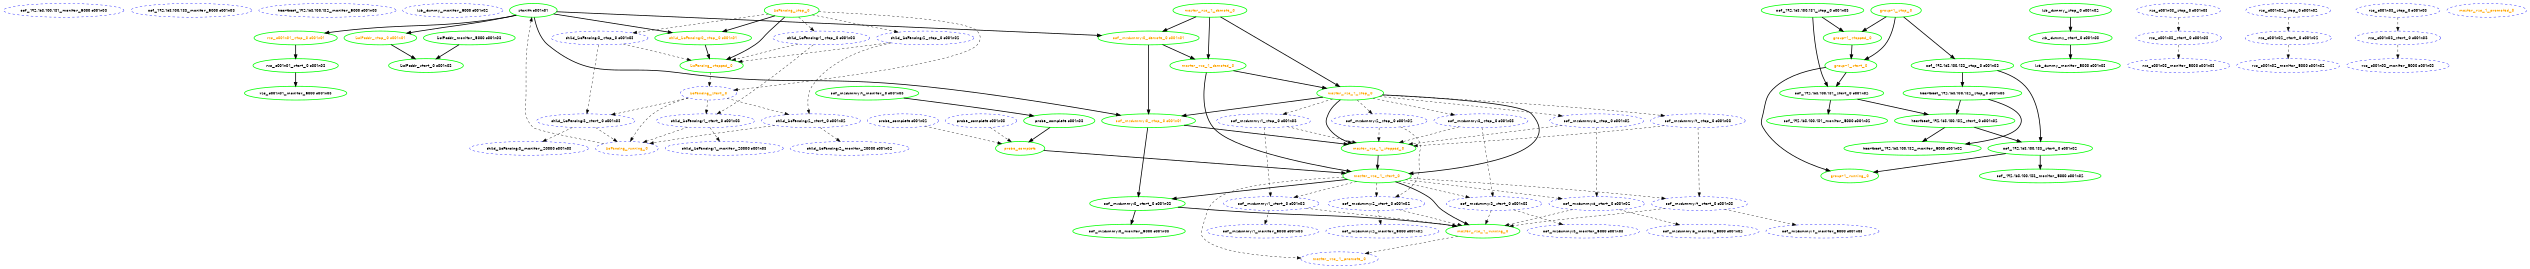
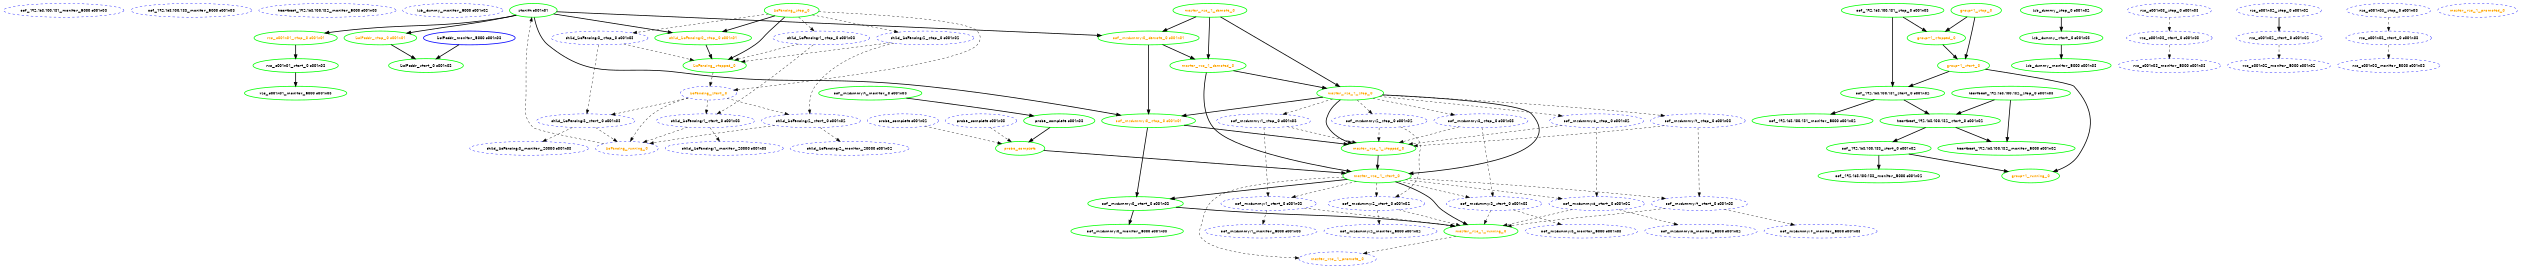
(2288, 22) -> (2279, 22)
(469, 38) -> (469, 38)
(1962, 66) -> none
